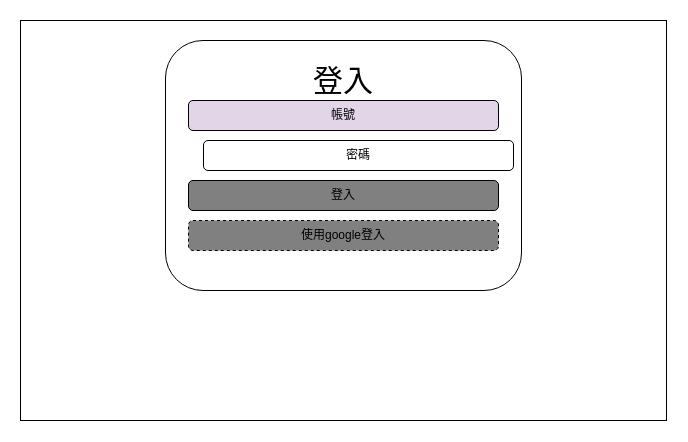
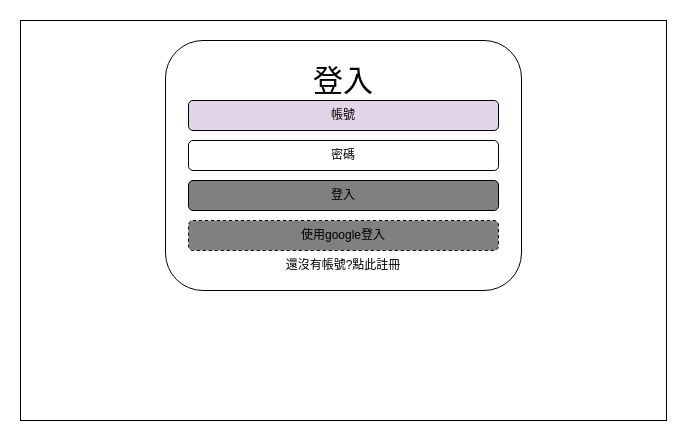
(359, 156) -> (344, 156)
none -> (344, 266)
